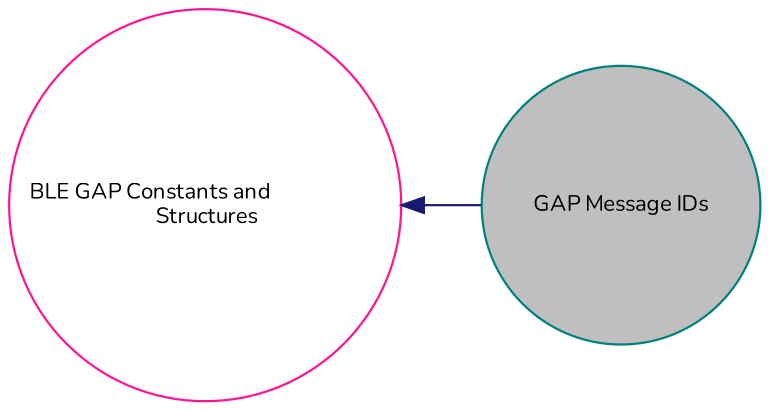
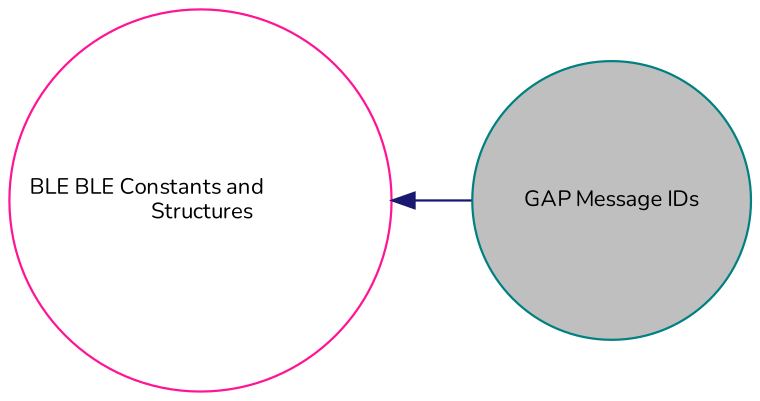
(205, 205) -> (200, 200)
